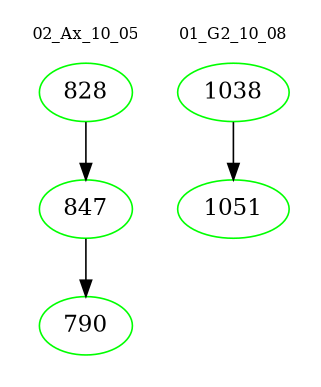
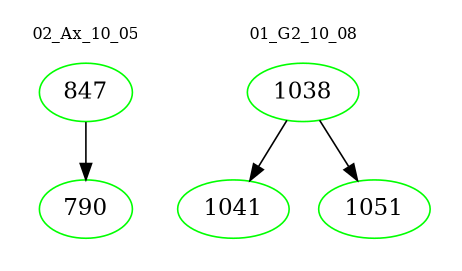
(86, 92) -> none
none -> (233, 209)
